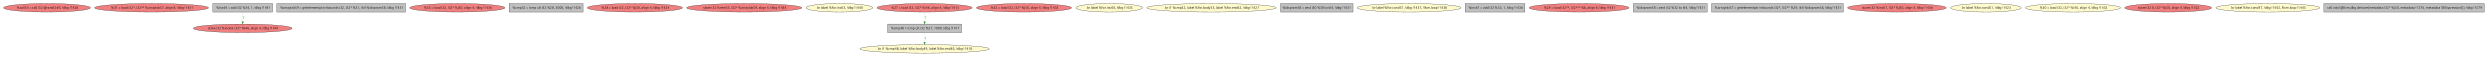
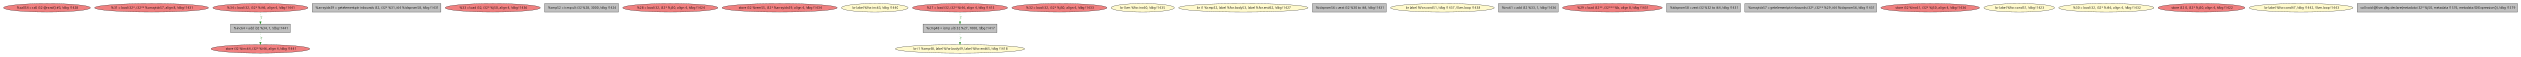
none -> (260, 8)
(1109, 8) -> (1143, 8)
(1317, 8) -> (1349, 8)
